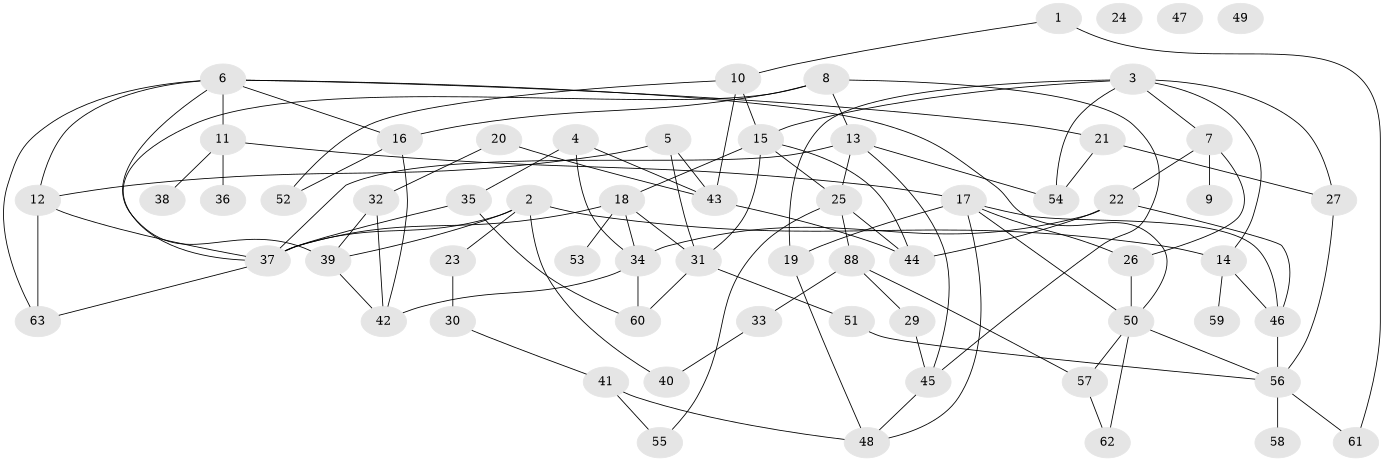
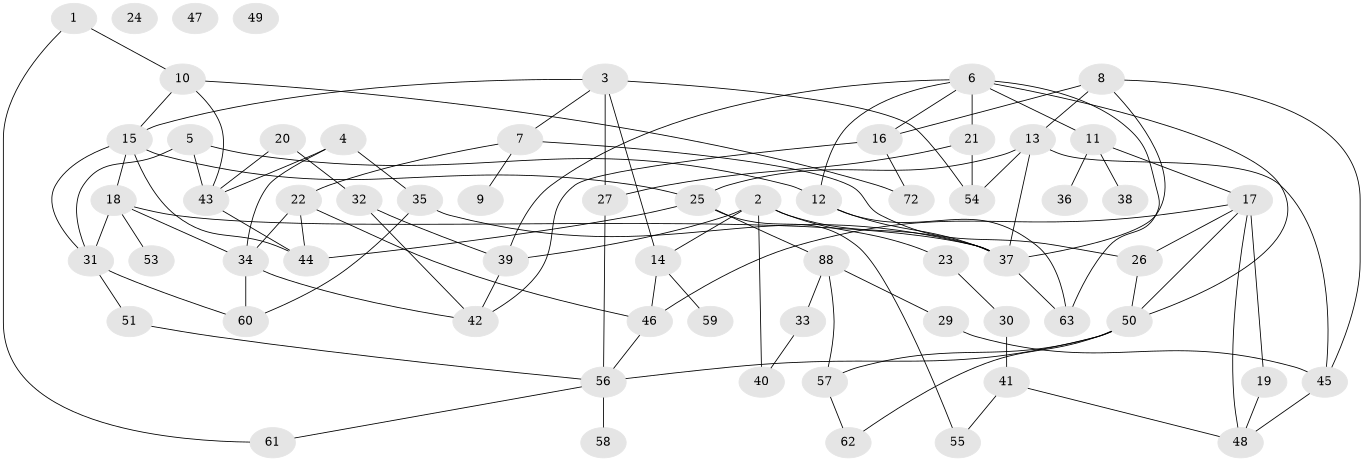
(900, 97) -> none
(284, 200) -> (912, 200)
